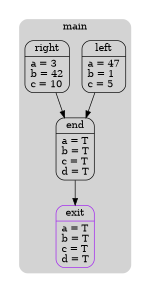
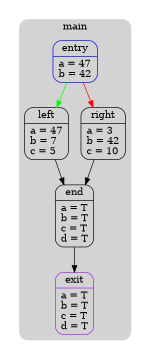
none -> (75, 62)
(101, 74) -> (44, 141)
